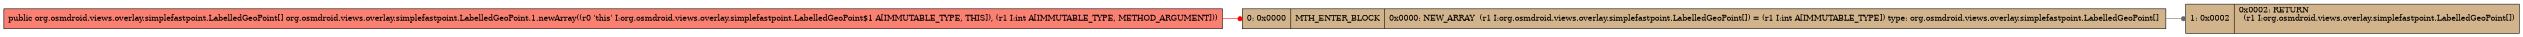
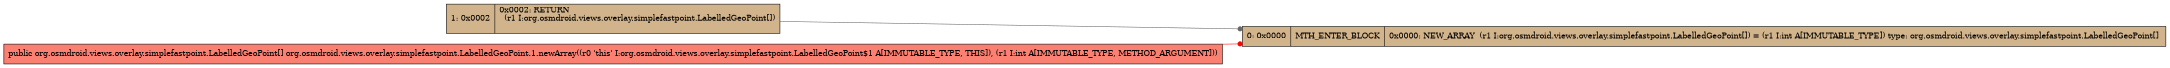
(2174, 19) -> (1009, 25)
